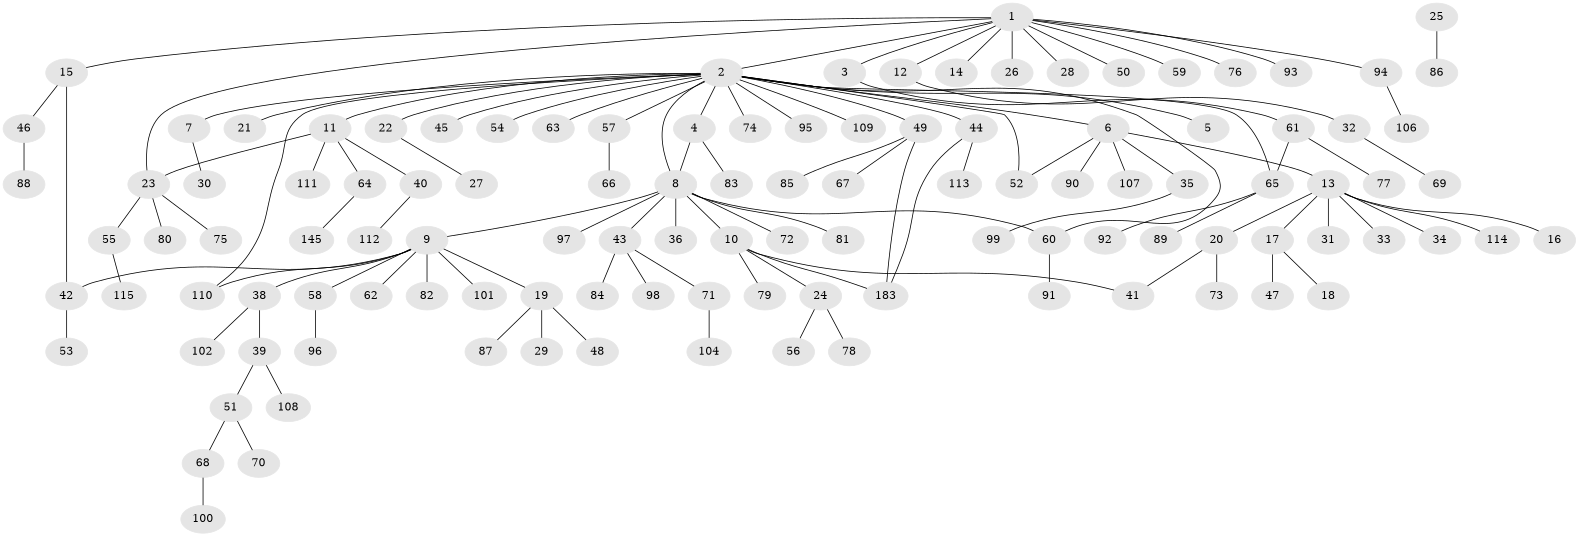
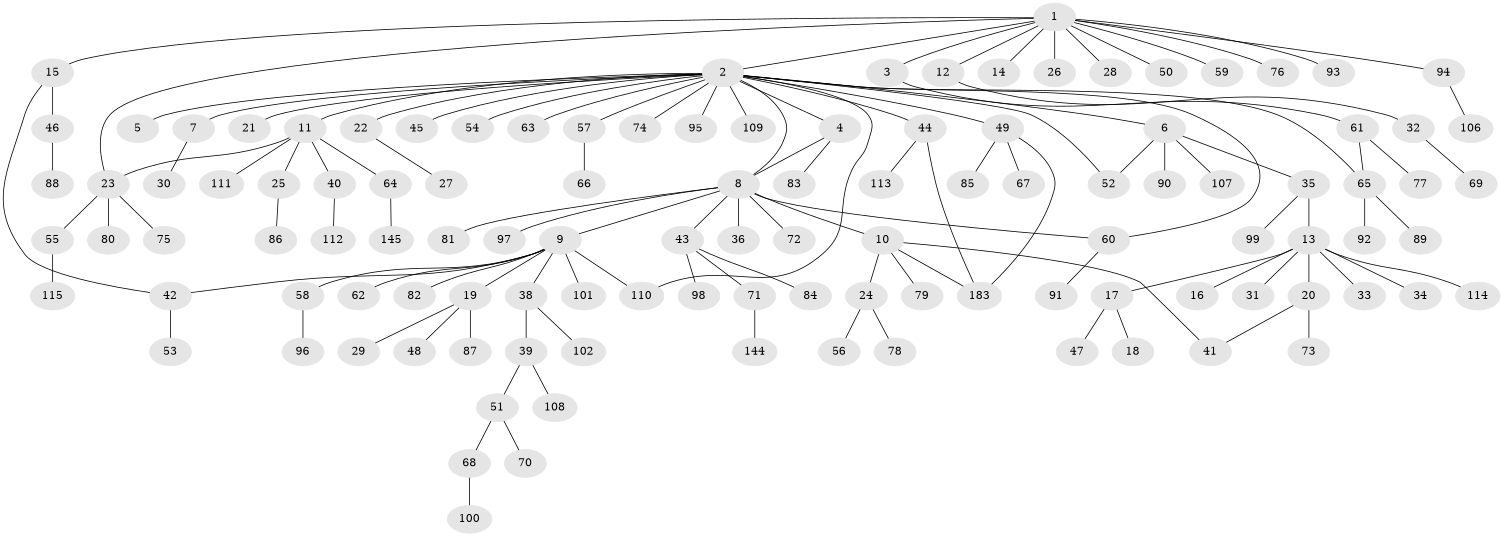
(1221, 151) -> (1309, 212)
none -> (292, 156)
(709, 352) -> (755, 352)
